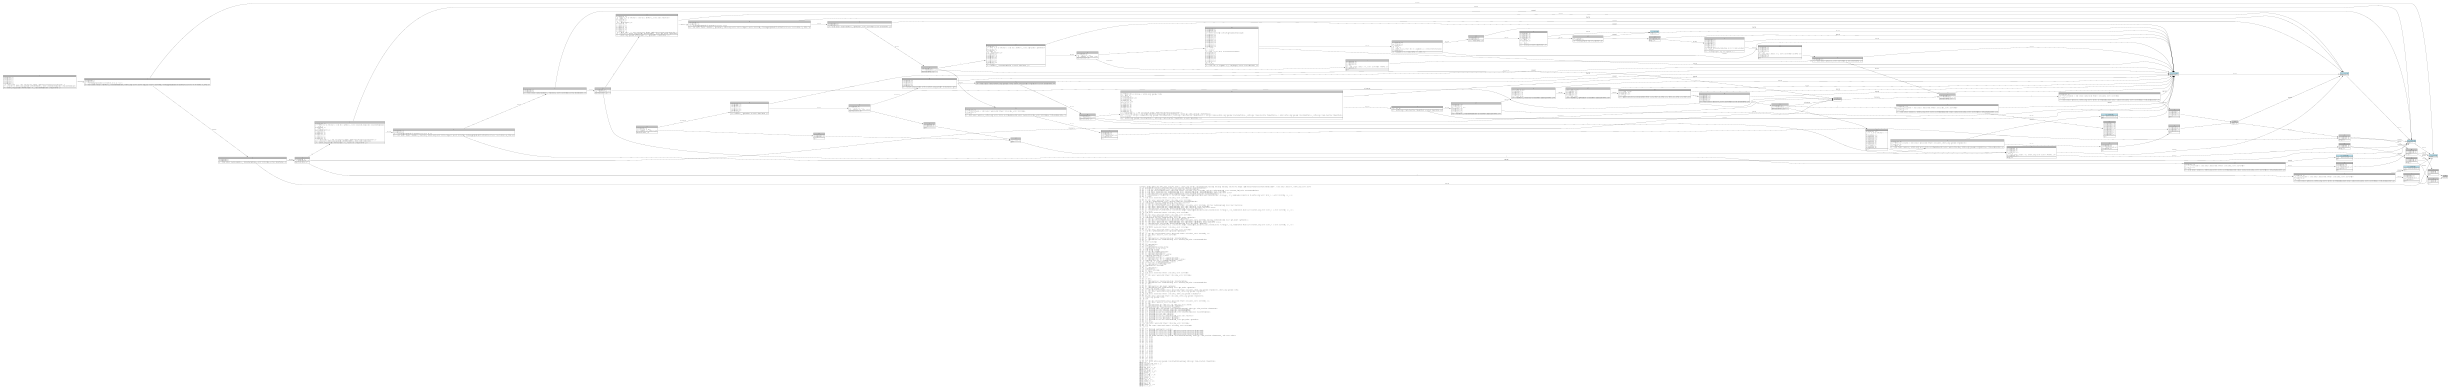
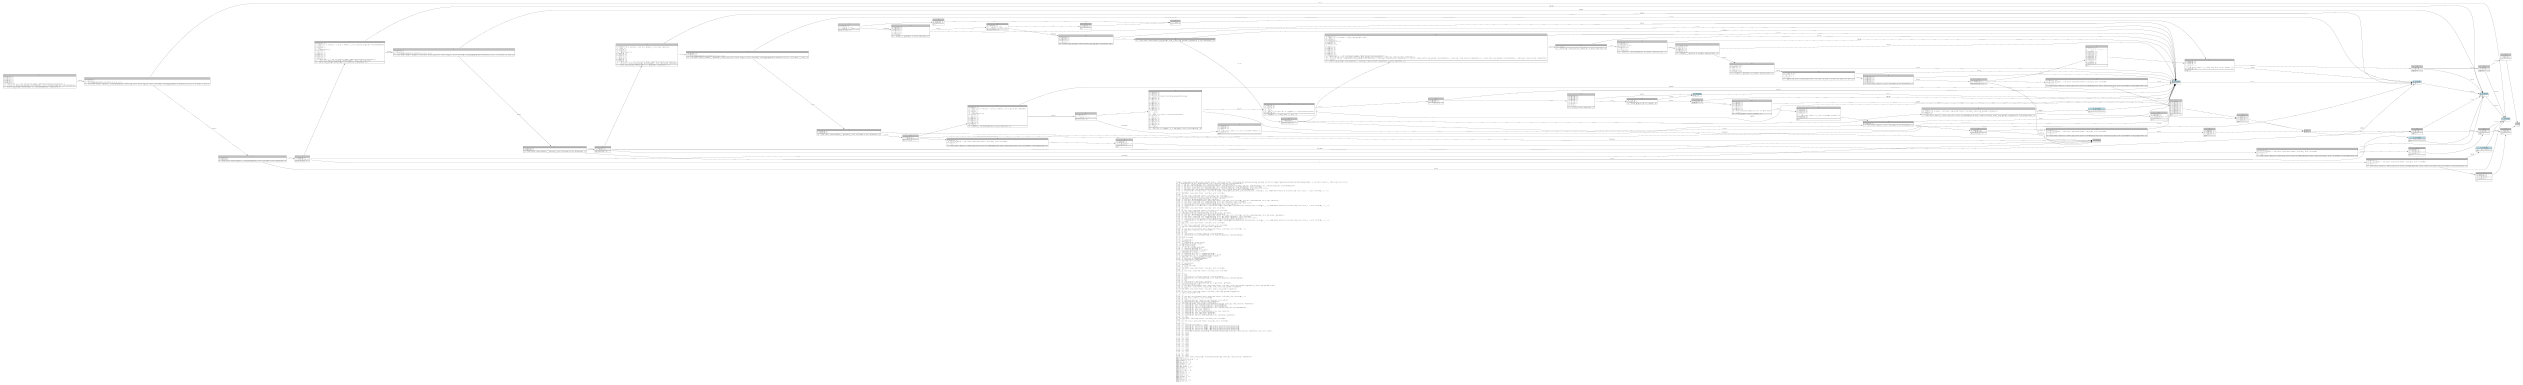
(1890, 98) -> (2040, 135)
